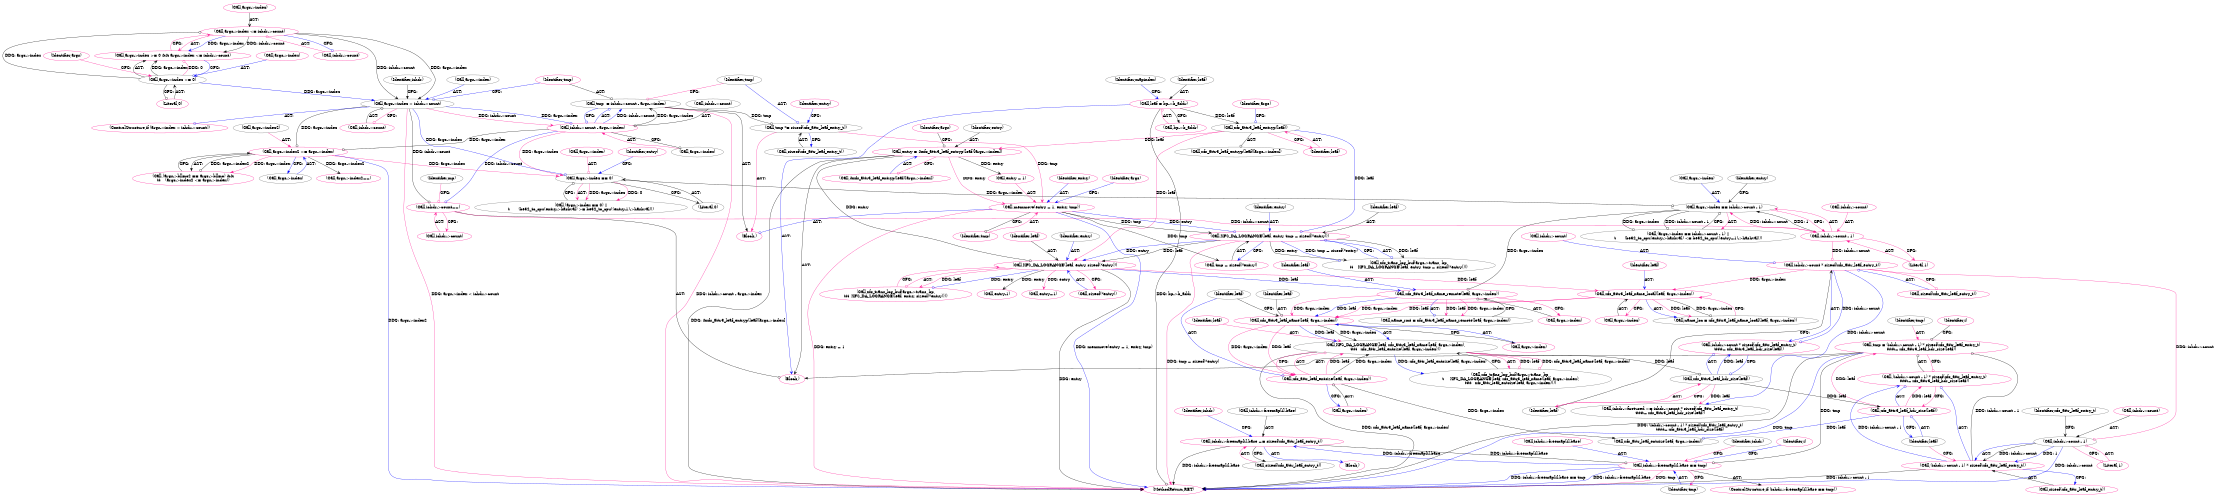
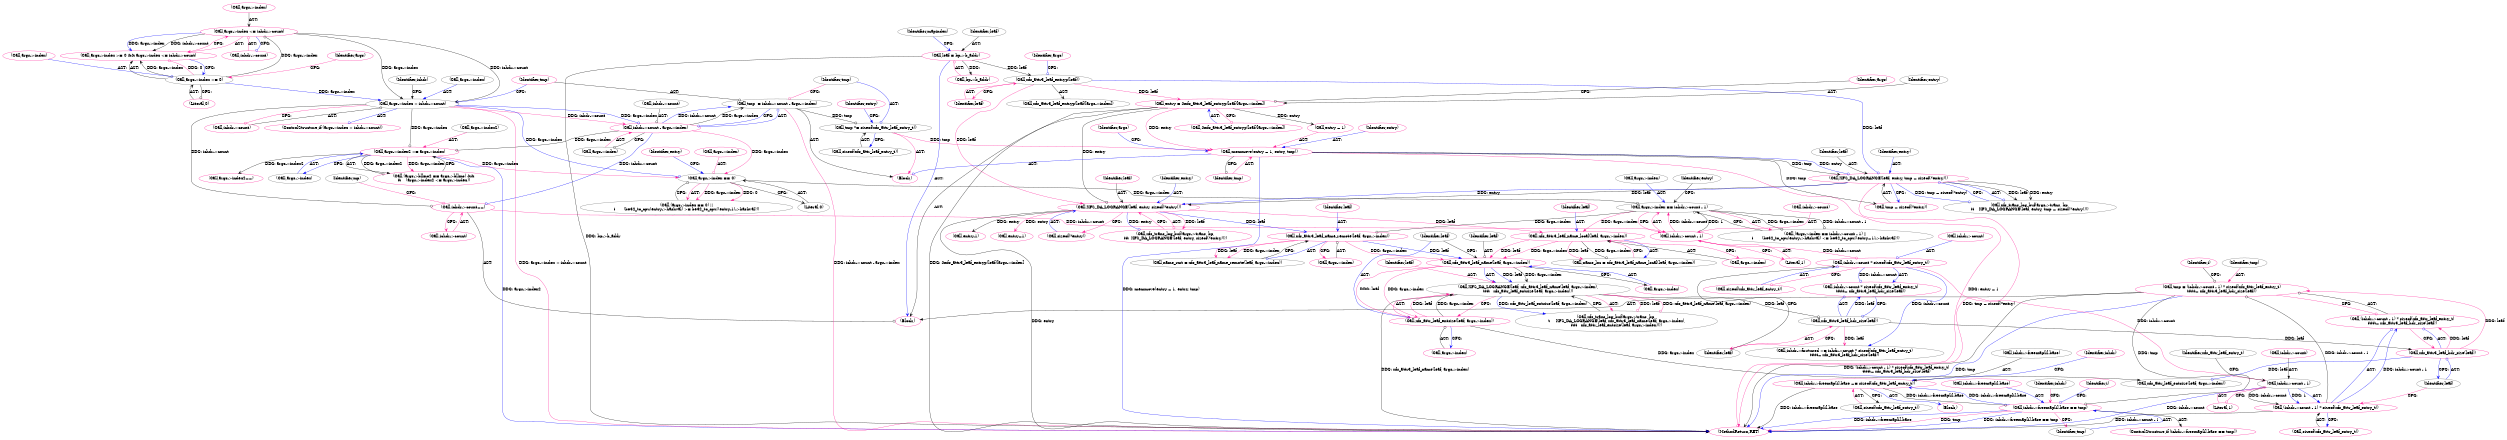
(1183, 116) -> (975, 68)
(1247, 139) -> (1057, 91)
(1740, 280) -> (1608, 217)
